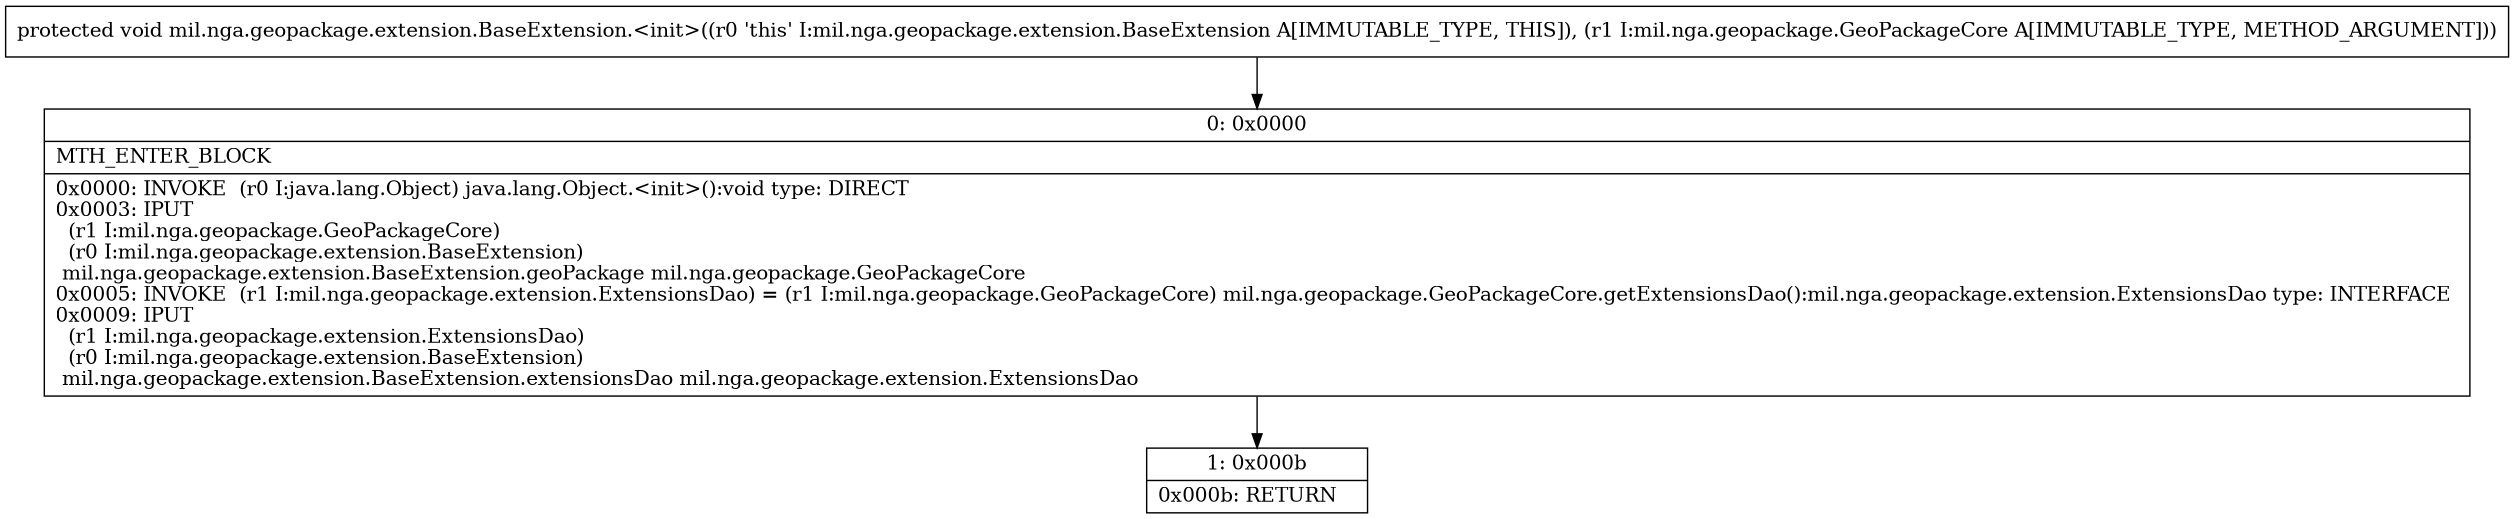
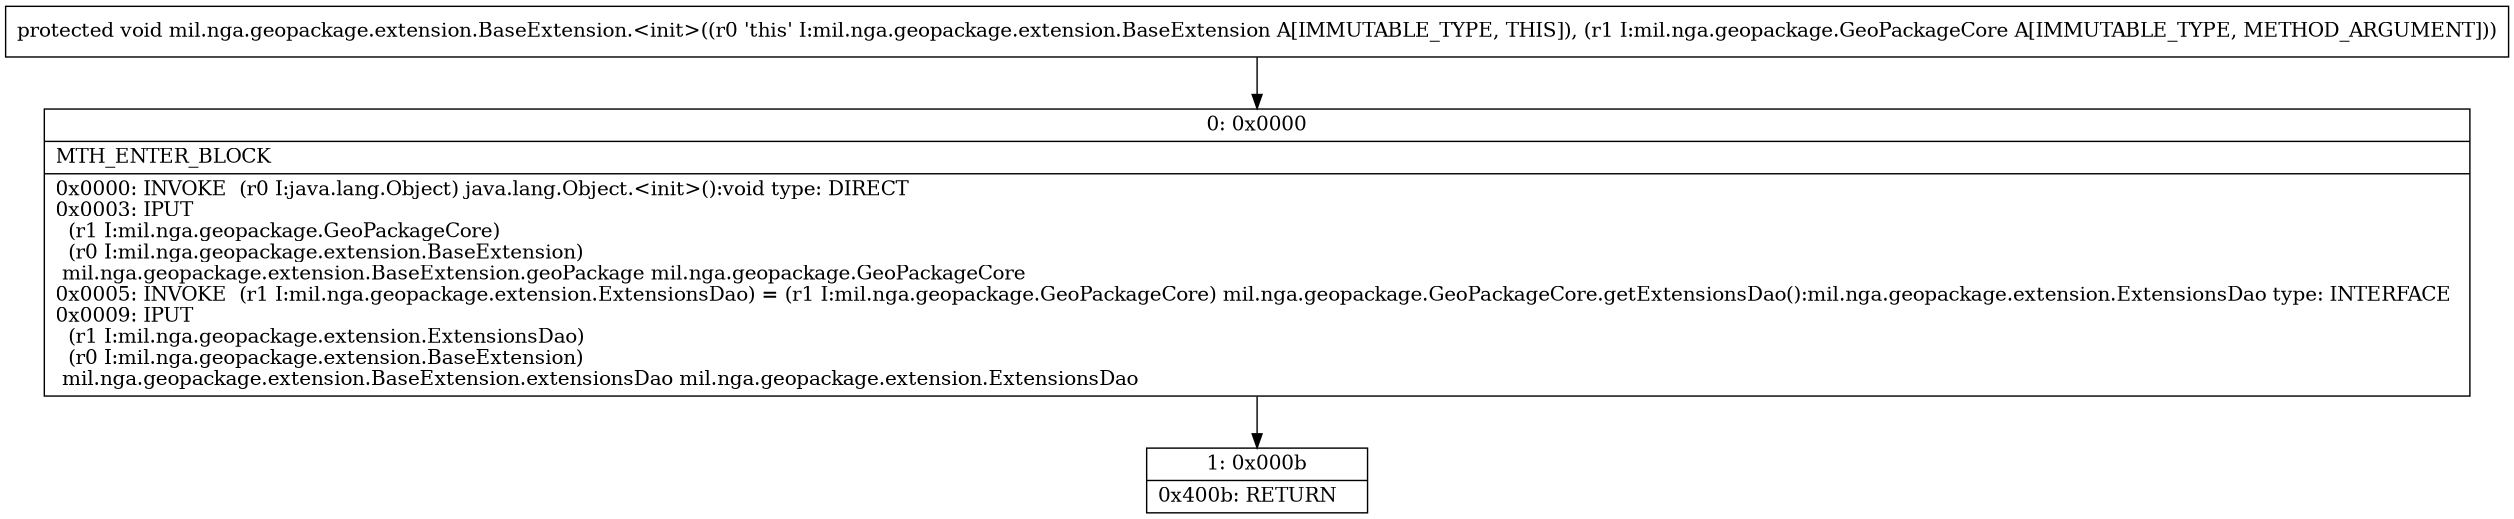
(1257, 496) -> (1257, 496)
